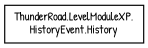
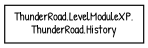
(74, 24) -> (74, 24)
